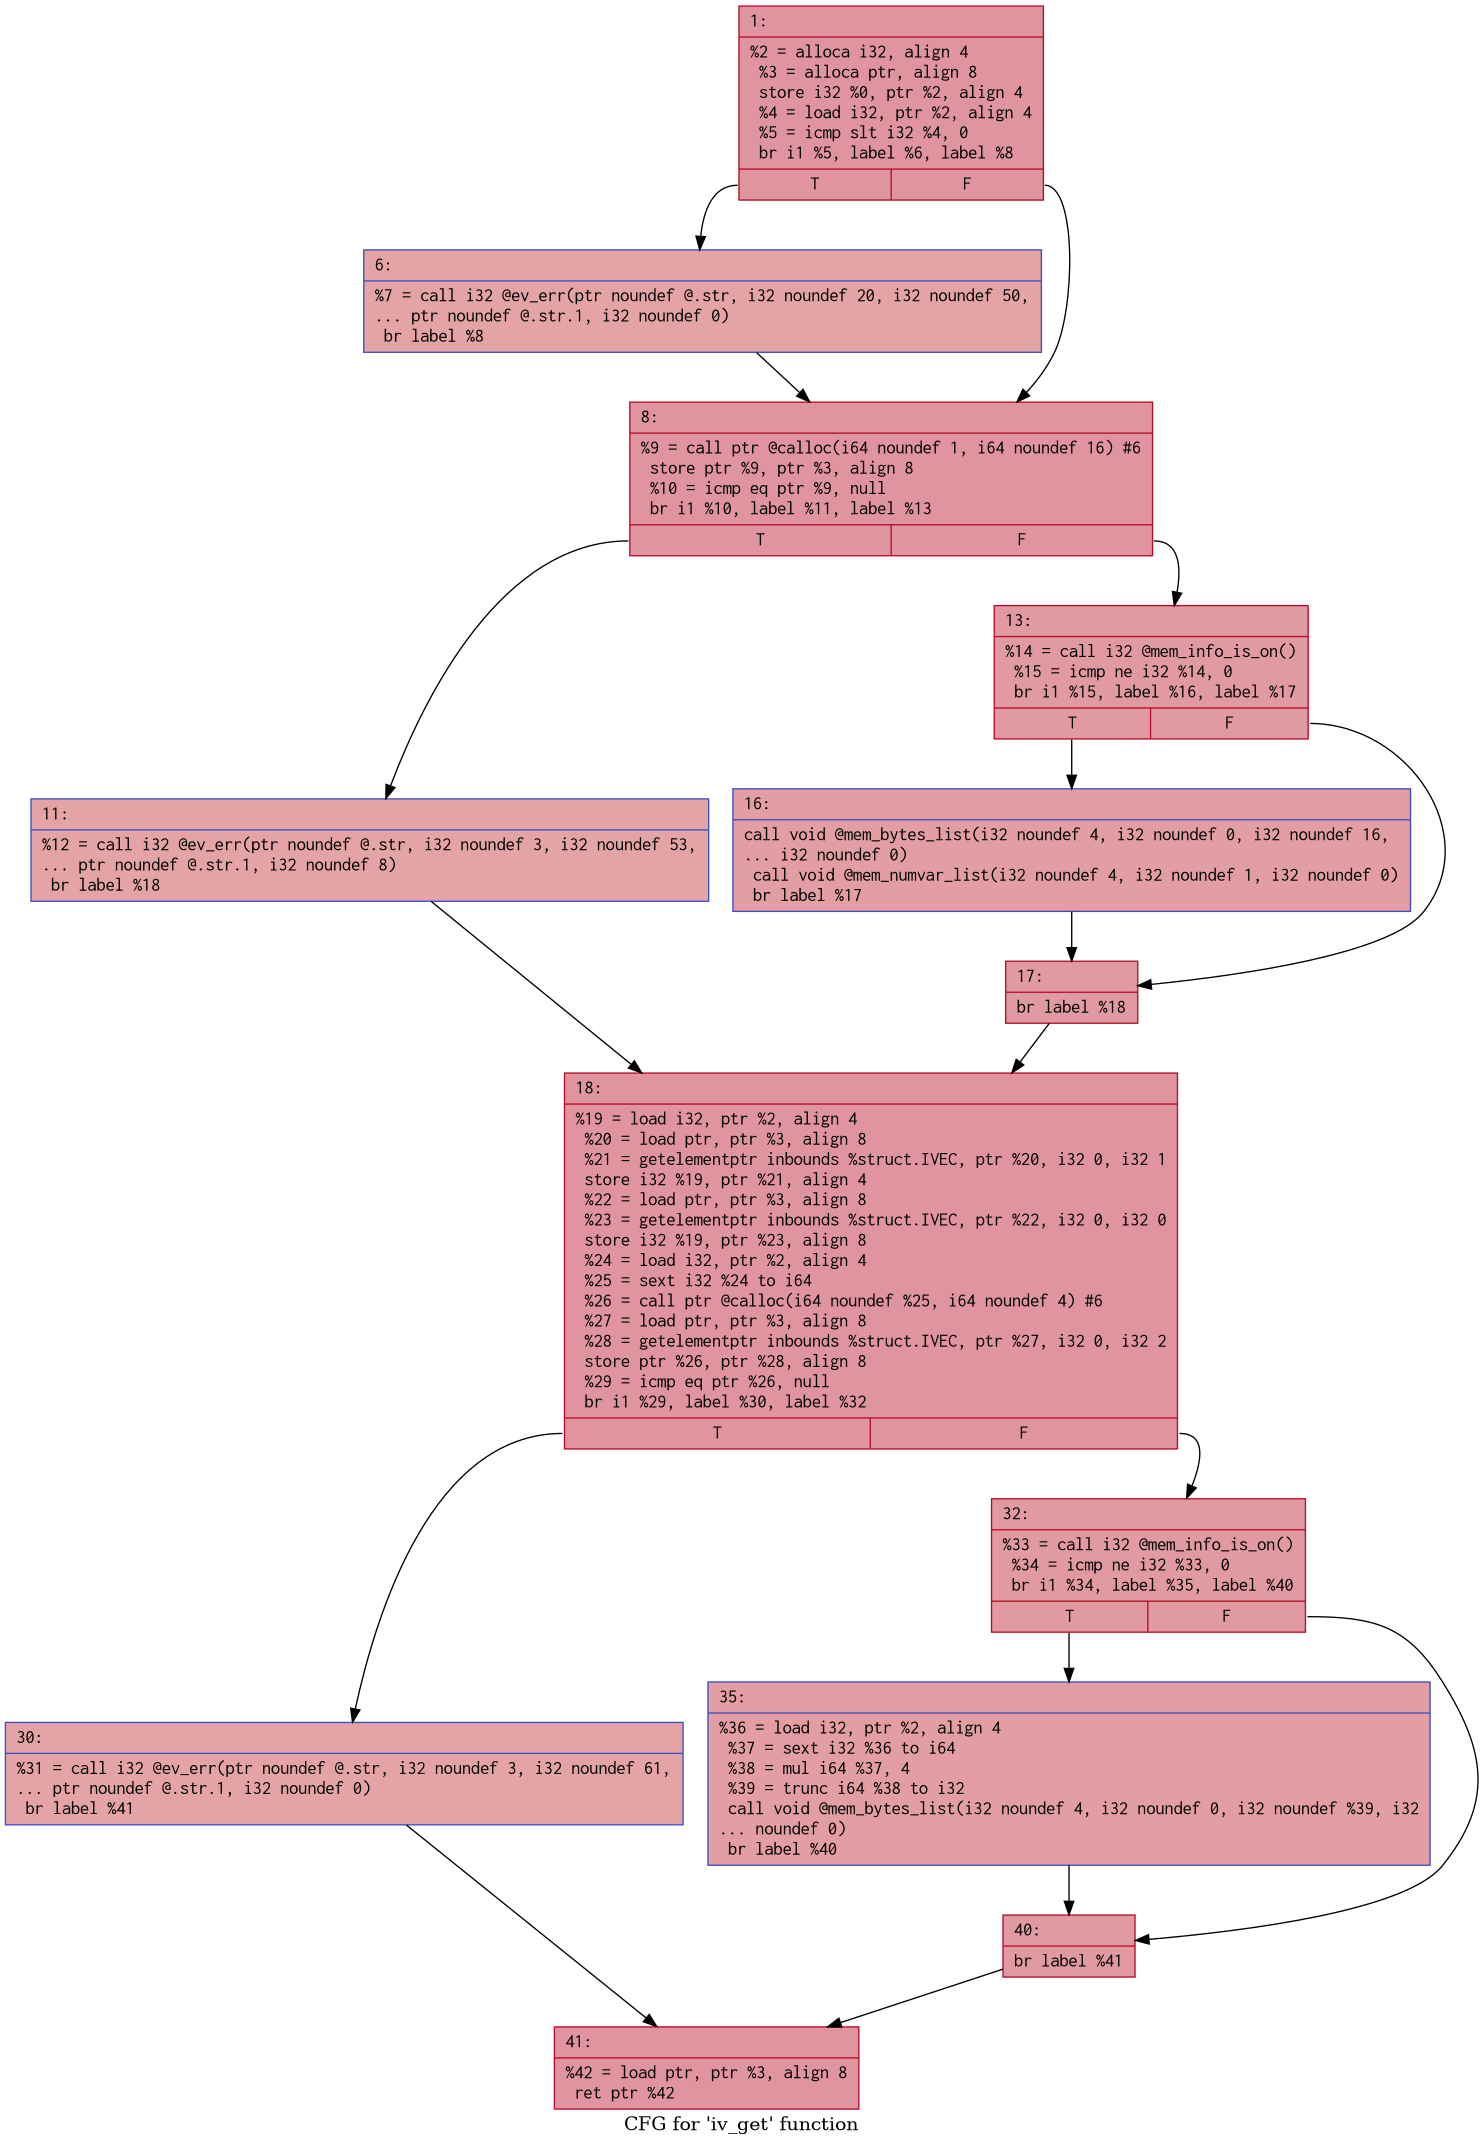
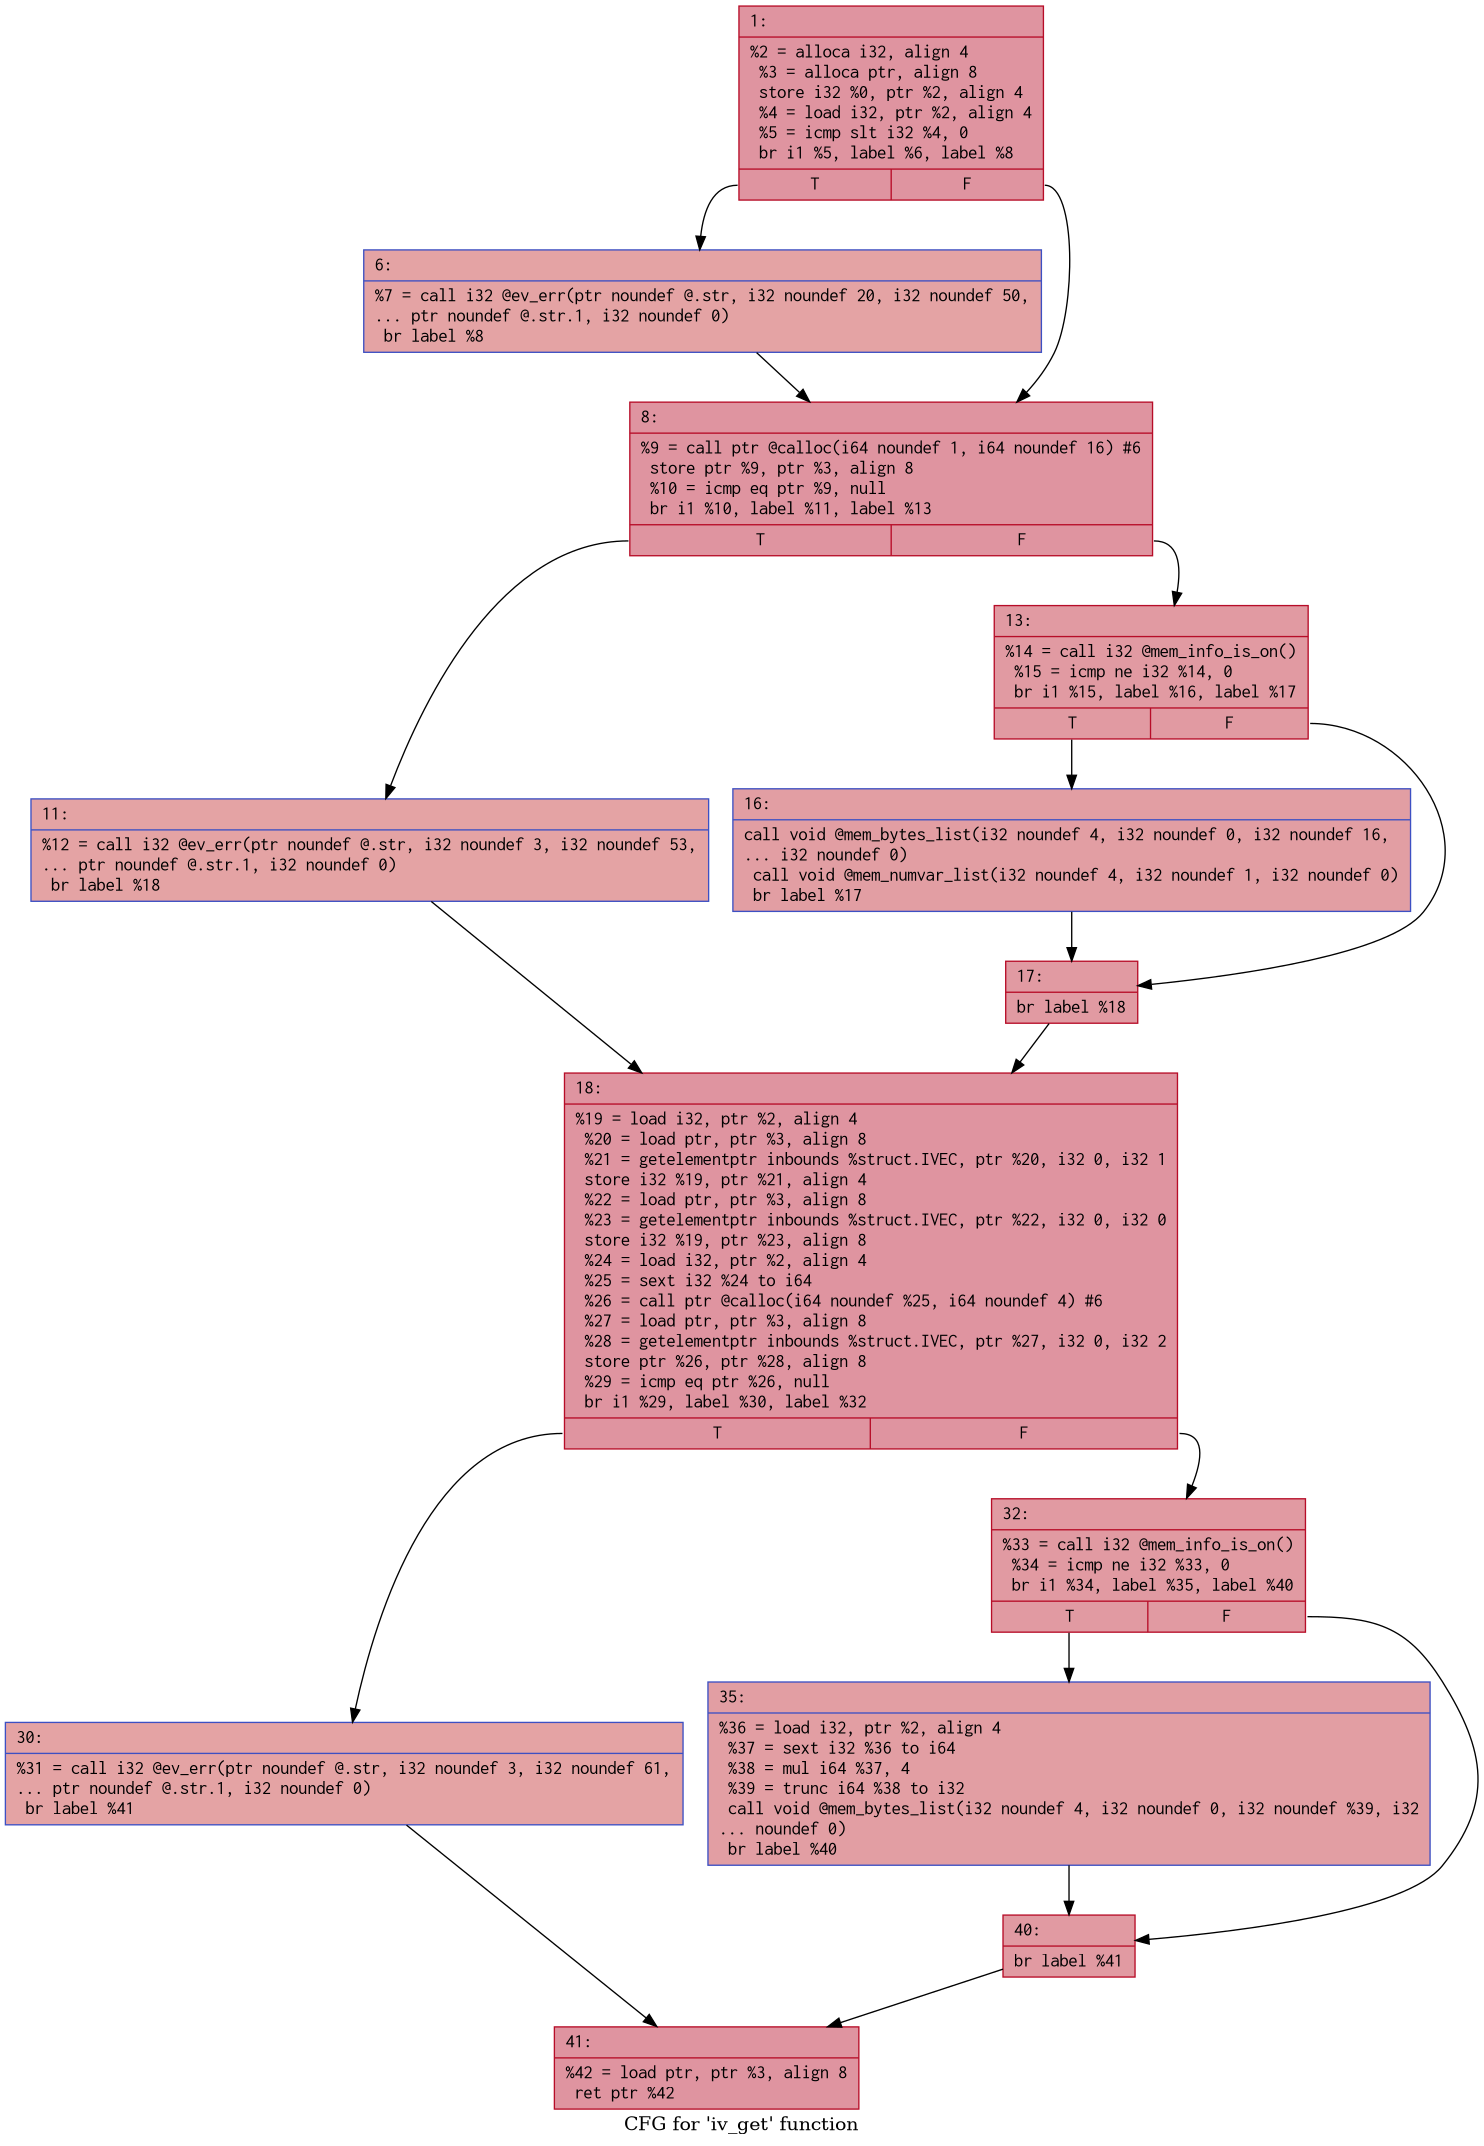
(220, 865) -> (220, 865)
